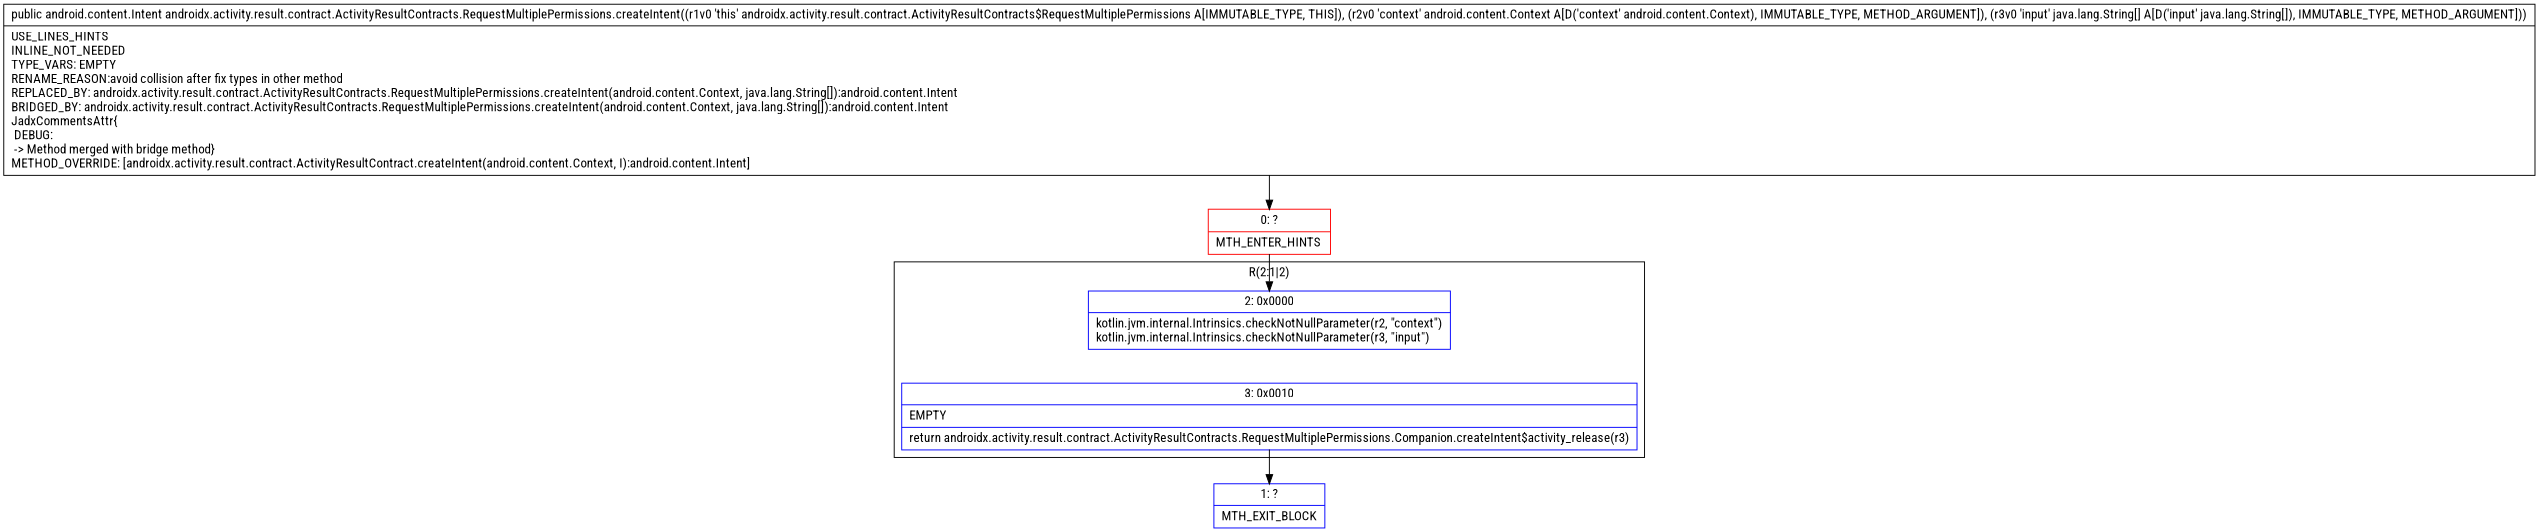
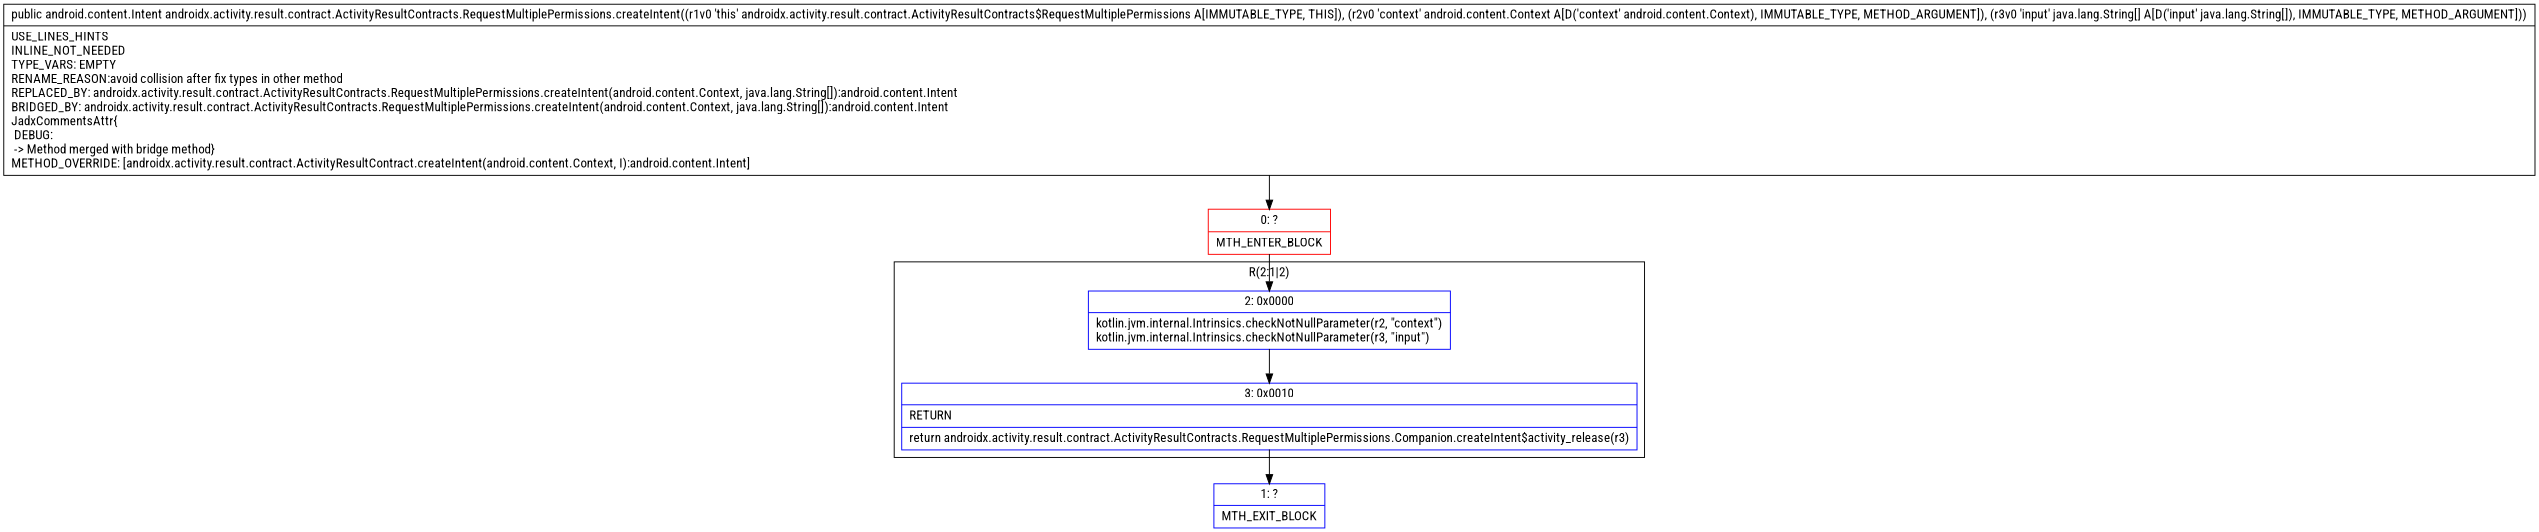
(1268, 243) -> (1269, 243)
none -> (1269, 361)
(928, 416) -> (931, 416)
